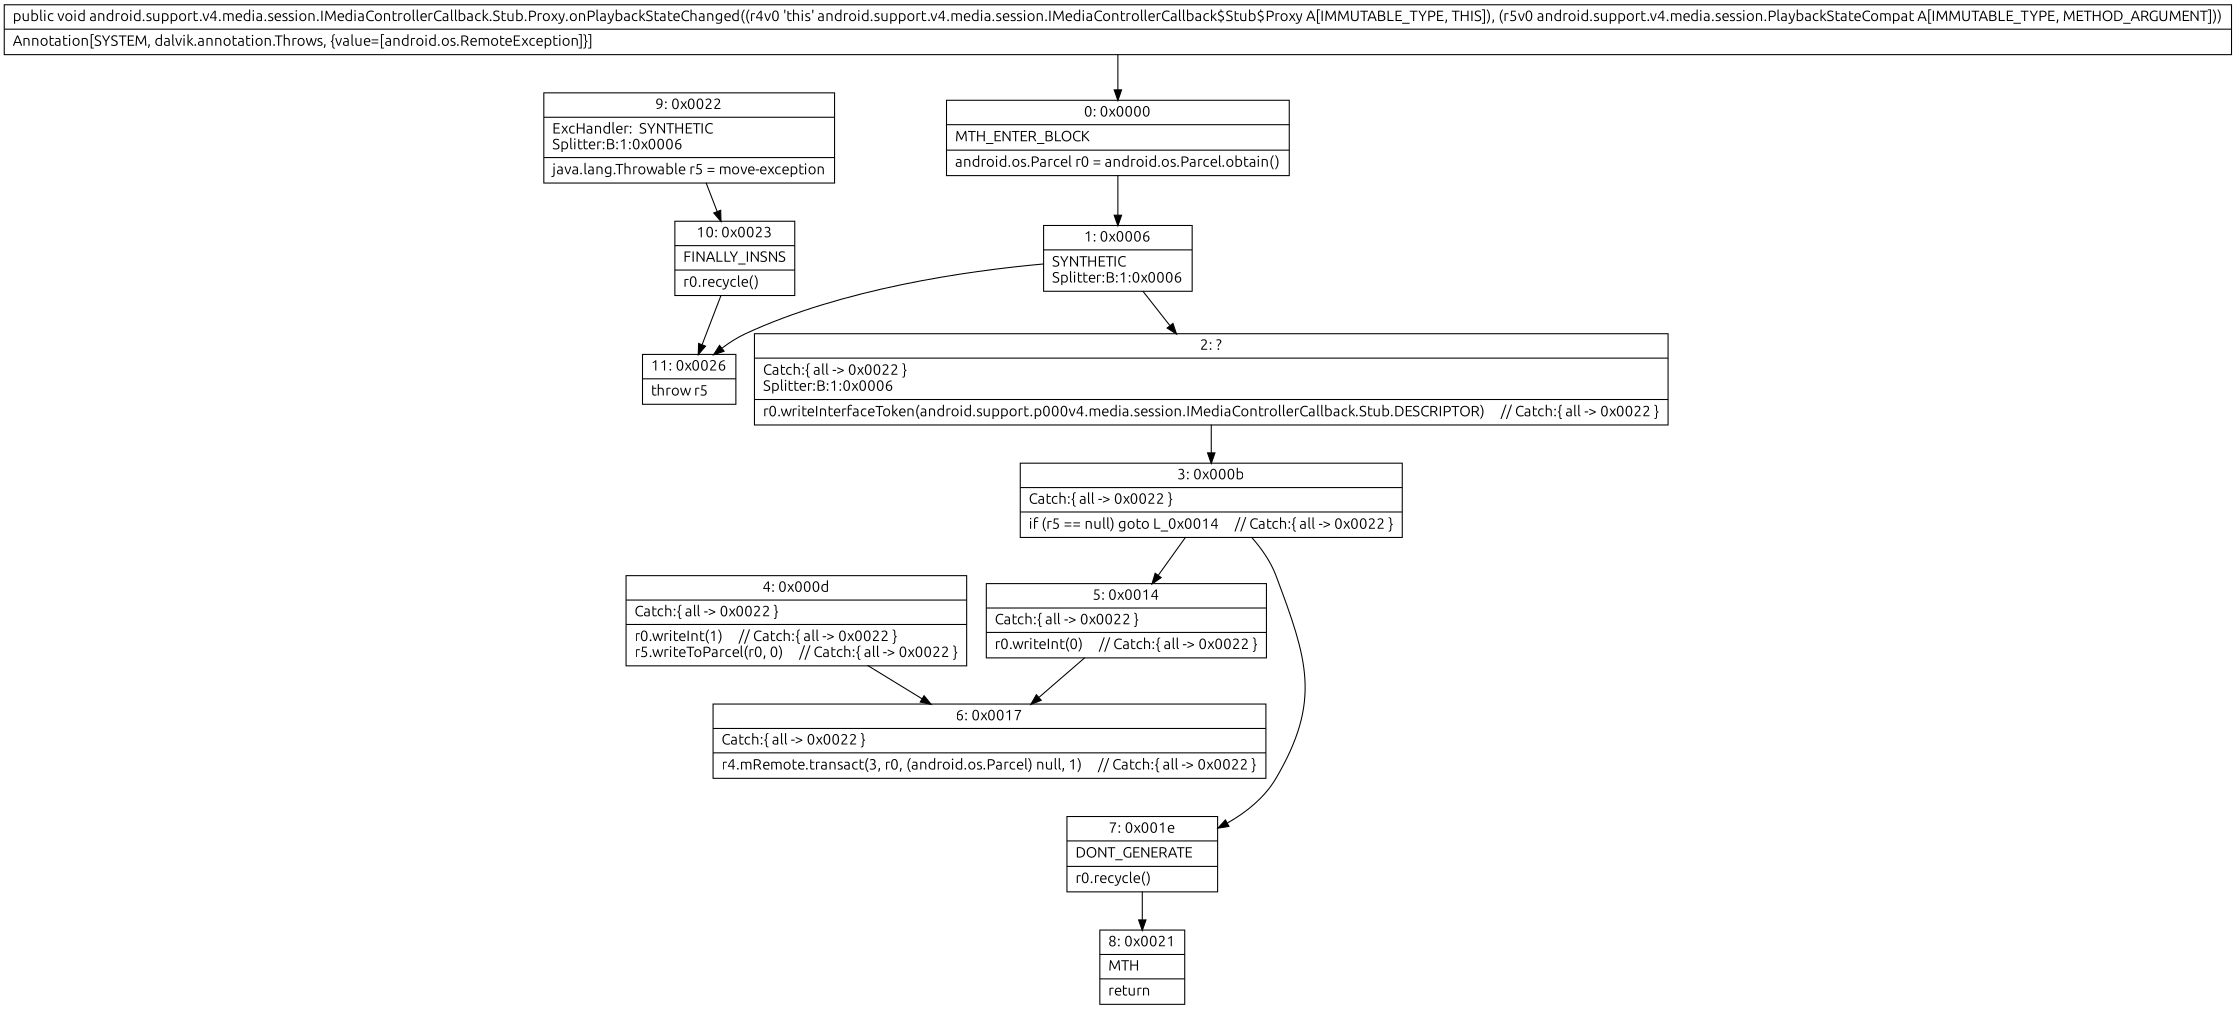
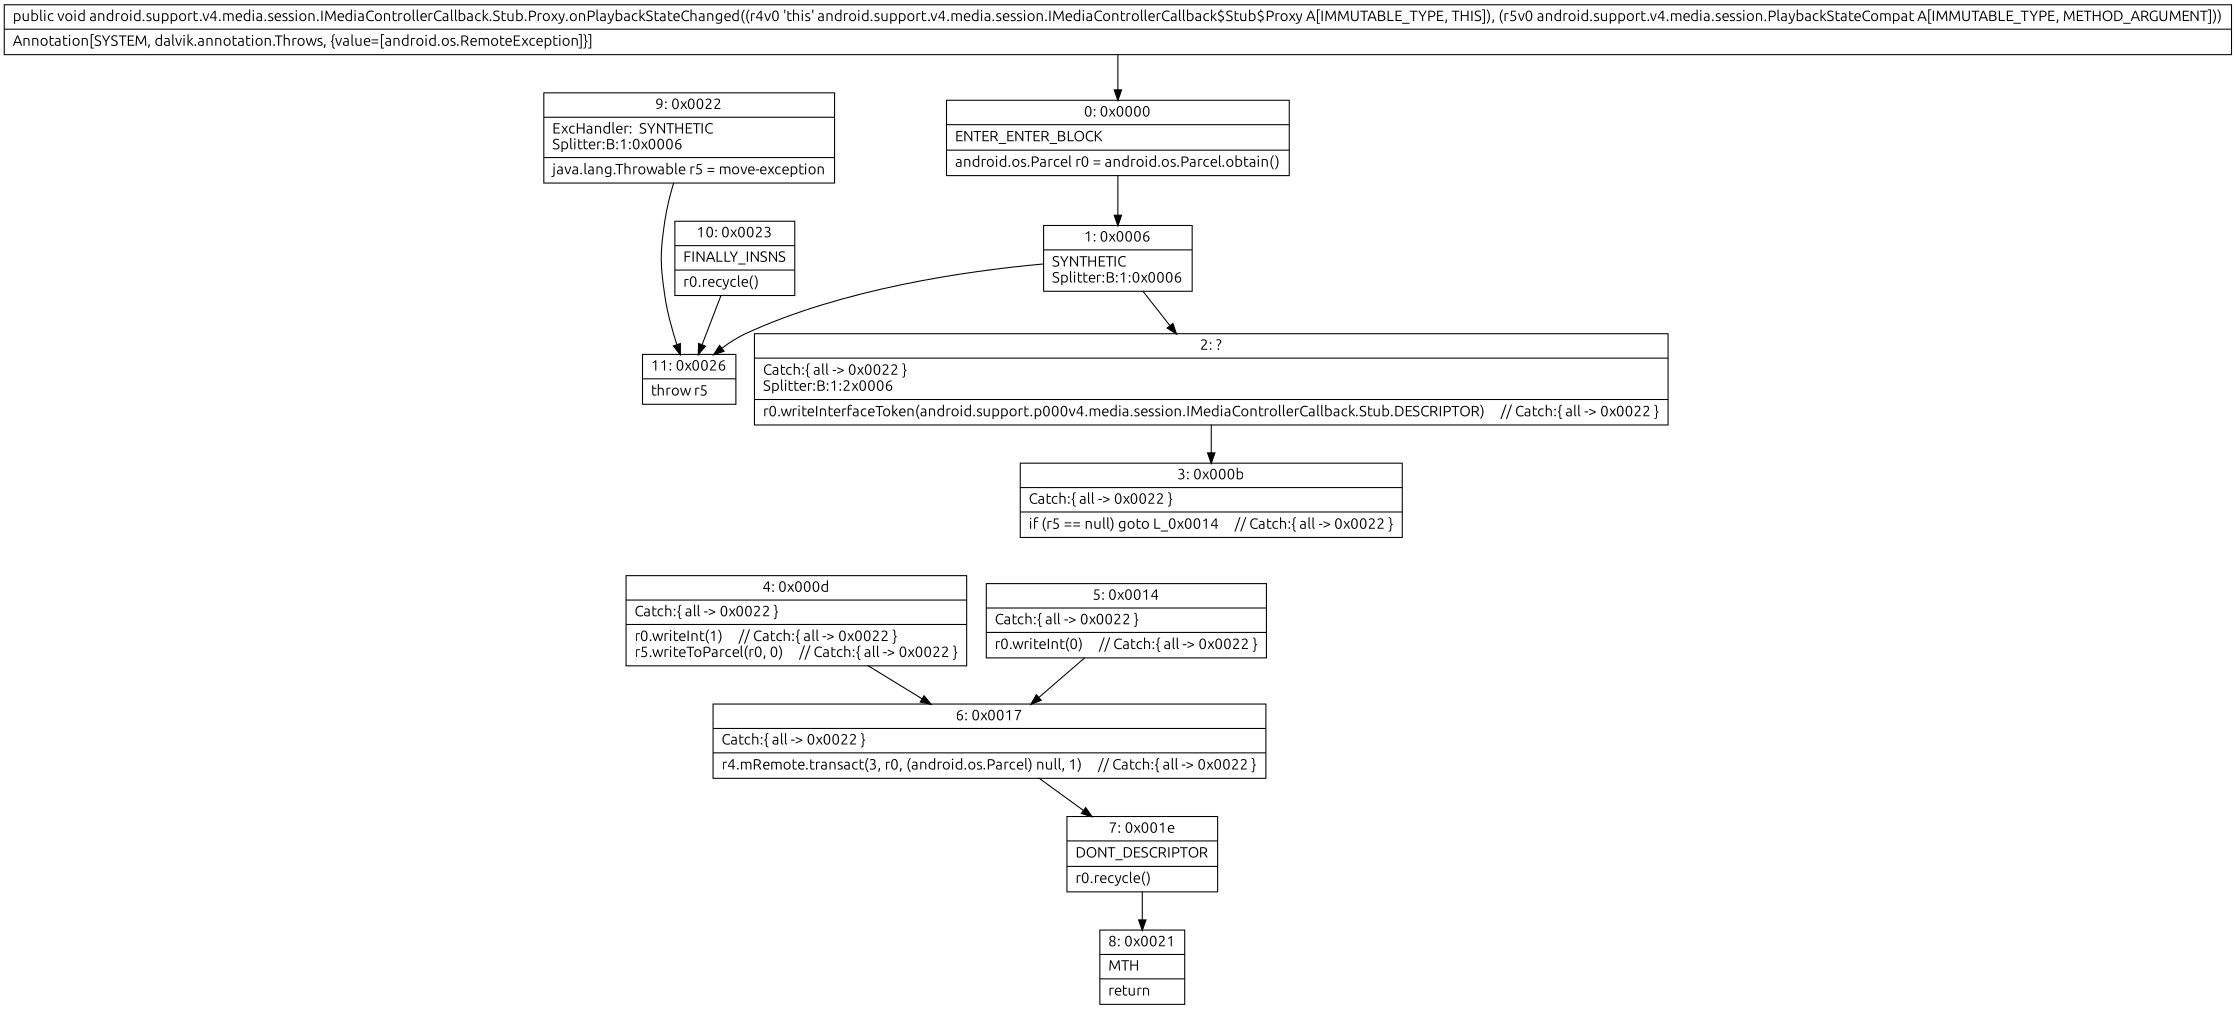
(1022, 137) -> (1029, 137)
(712, 197) -> (661, 264)
(829, 386) -> (829, 386)
(1172, 556) -> none
(1305, 688) -> (1061, 794)
(1134, 853) -> (1142, 853)
